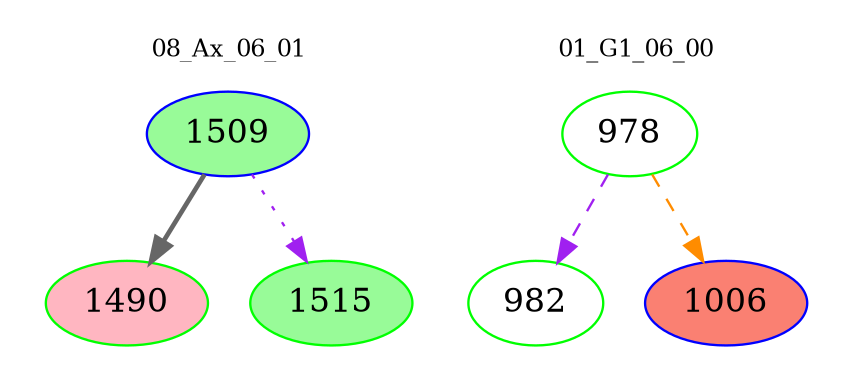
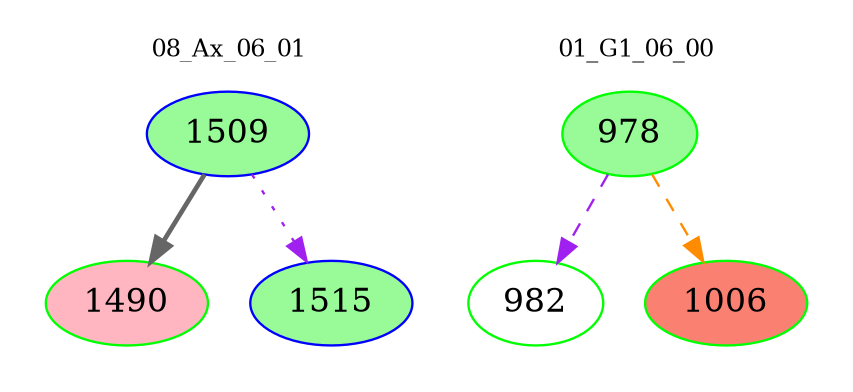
(630, 134) -> (630, 134)
(331, 303) -> (331, 303)
(726, 303) -> (726, 303)
